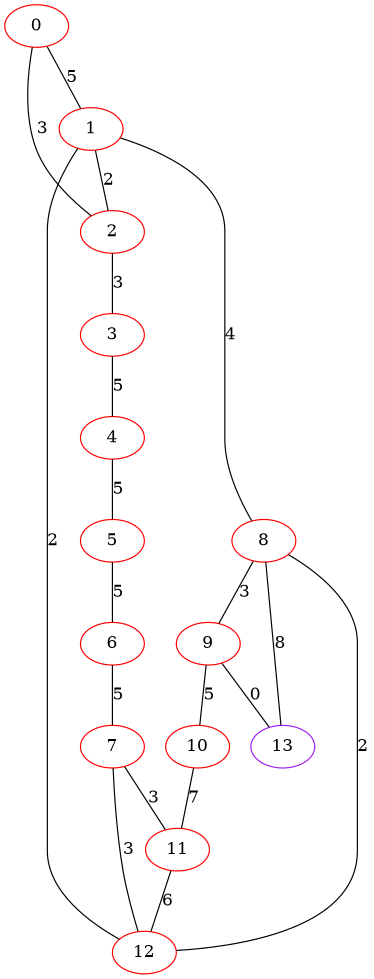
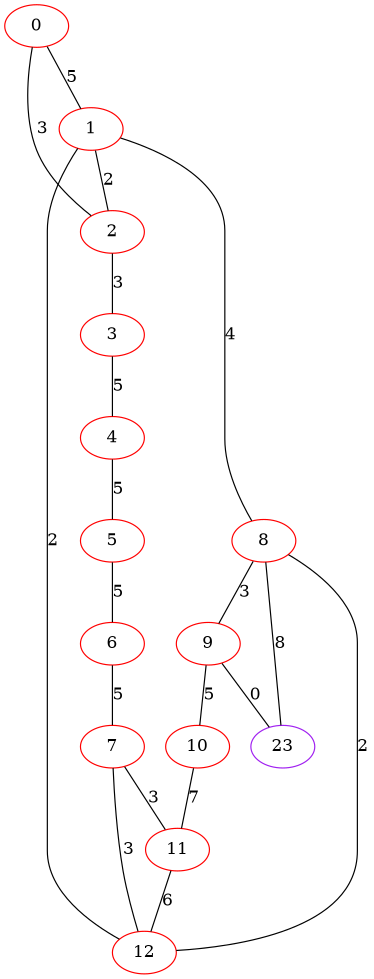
(283, 747) -> (283, 747)
